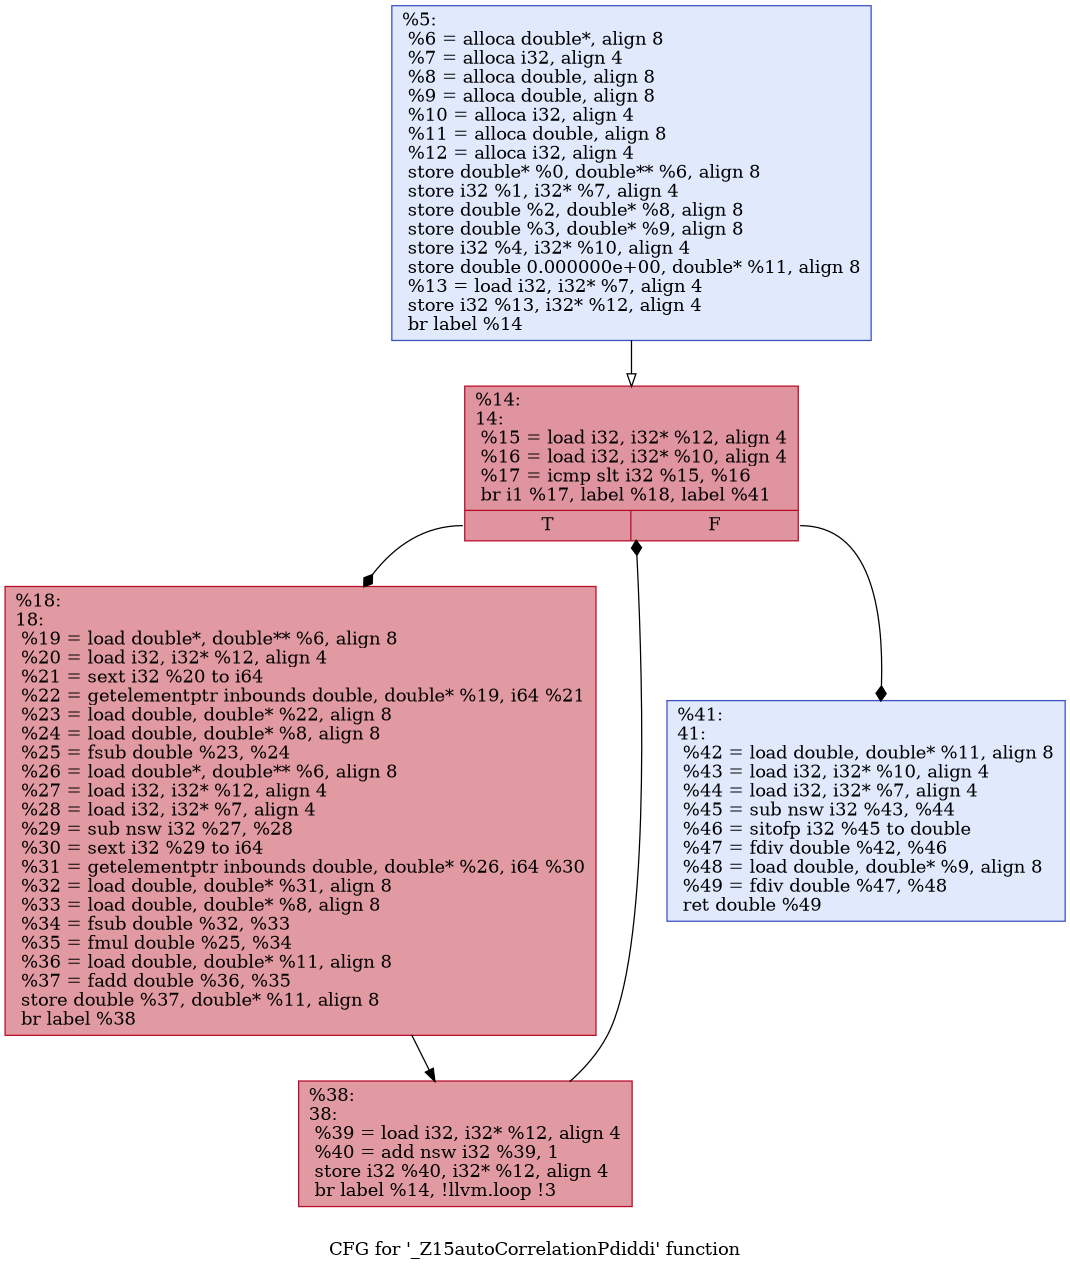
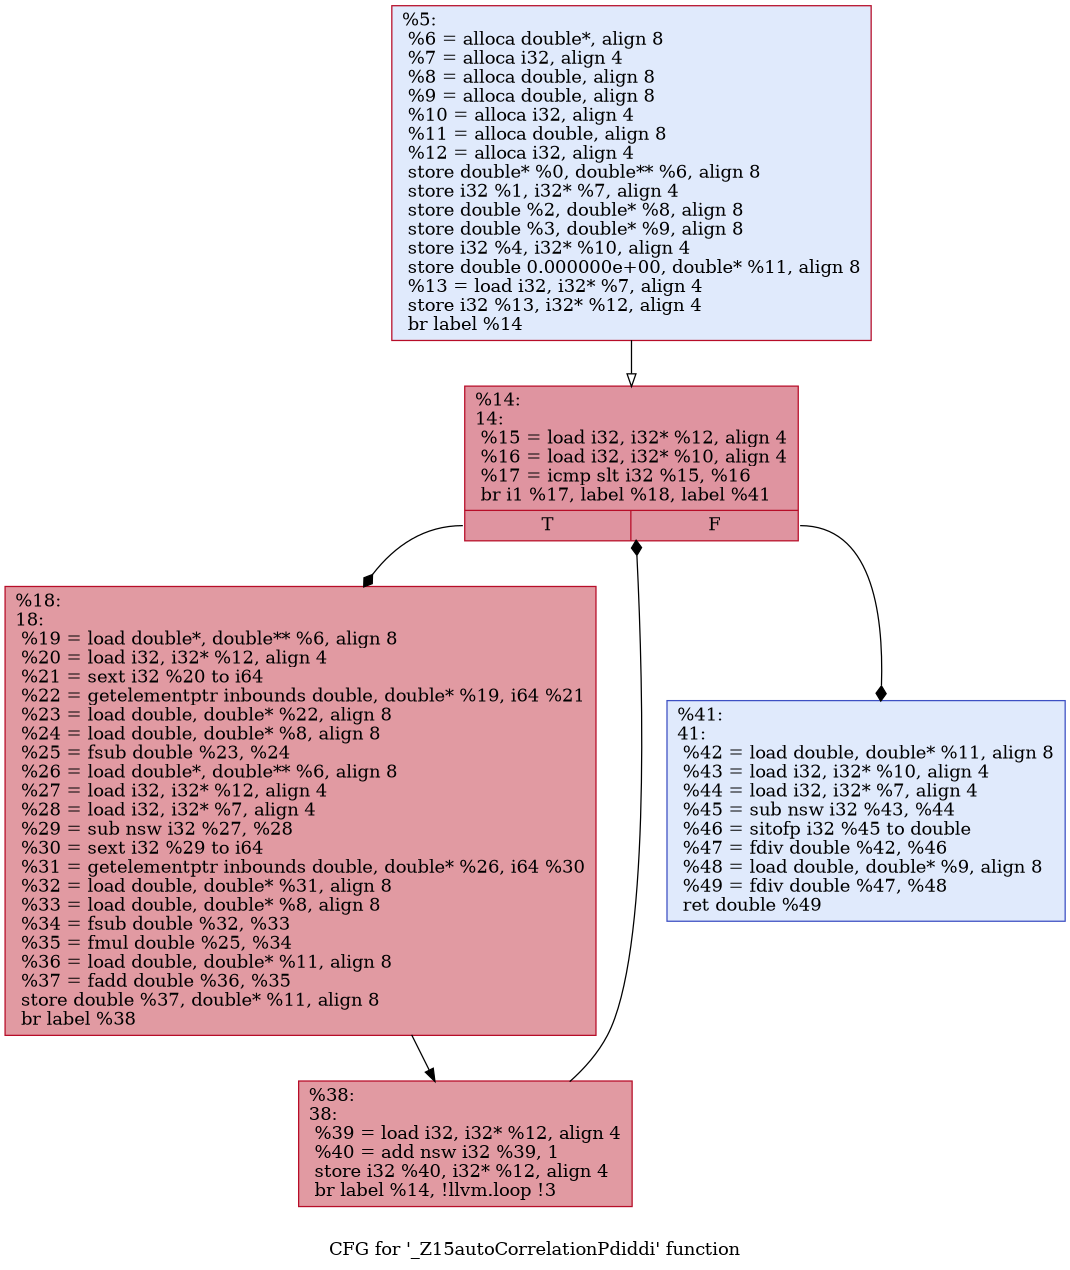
(631, 173) -> (631, 173)
